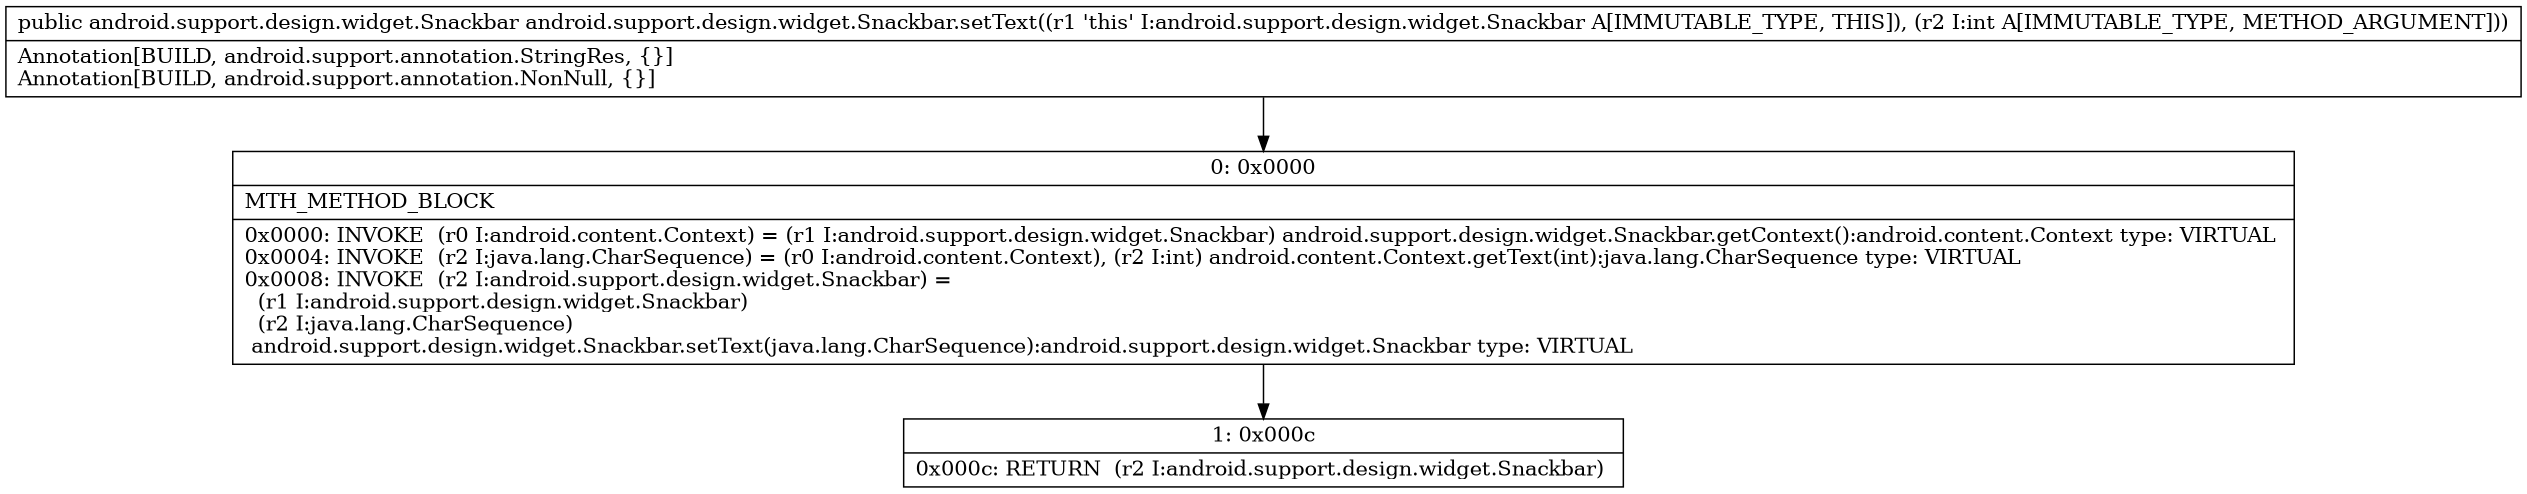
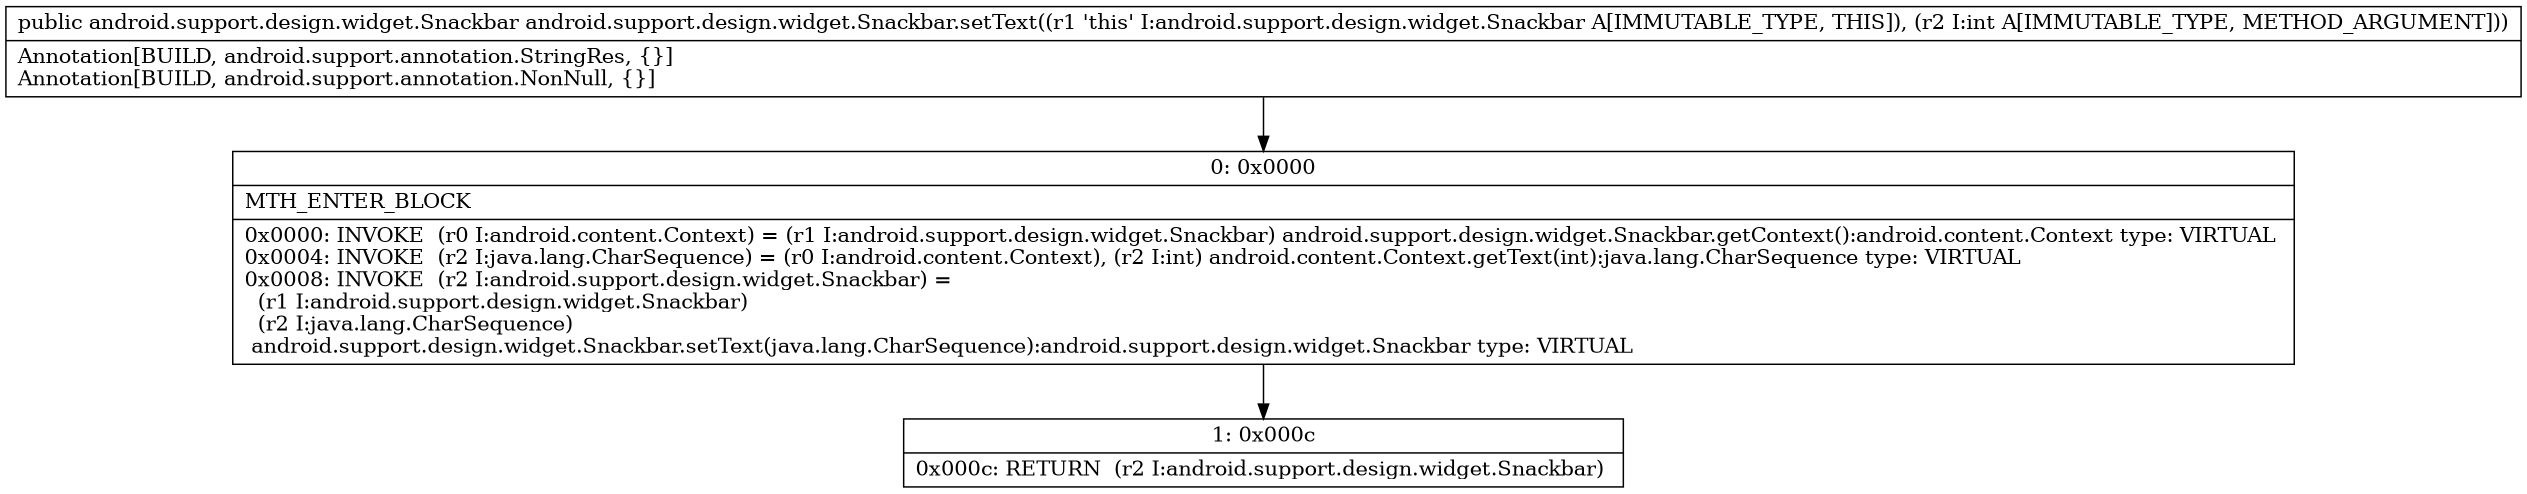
(369, 202) -> (358, 202)
